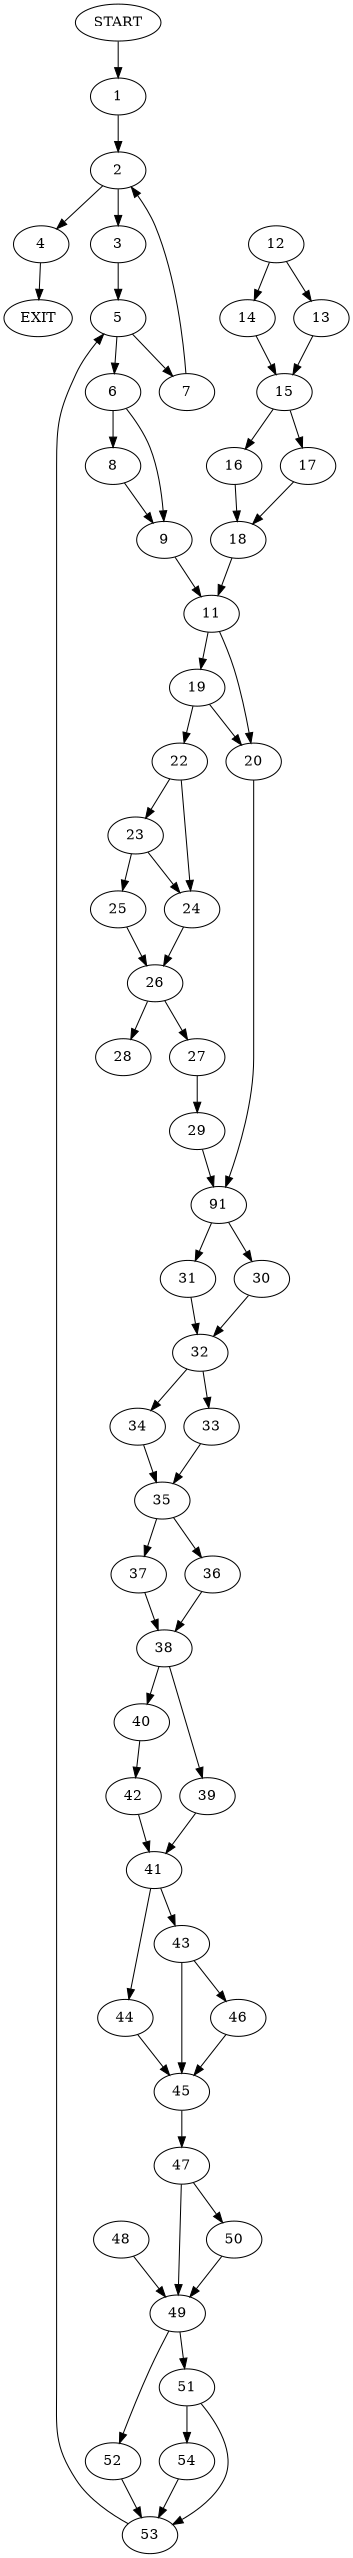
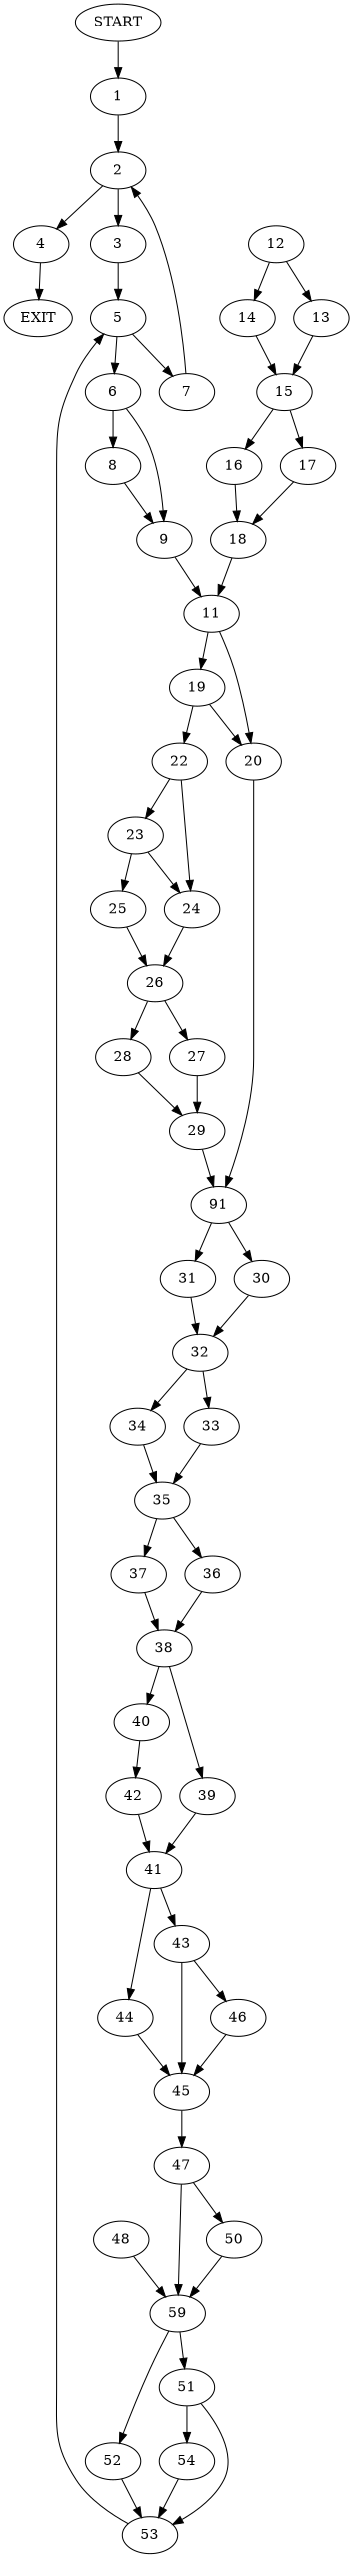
none -> (156, 1090)
(178, 2313) -> (178, 2313)
